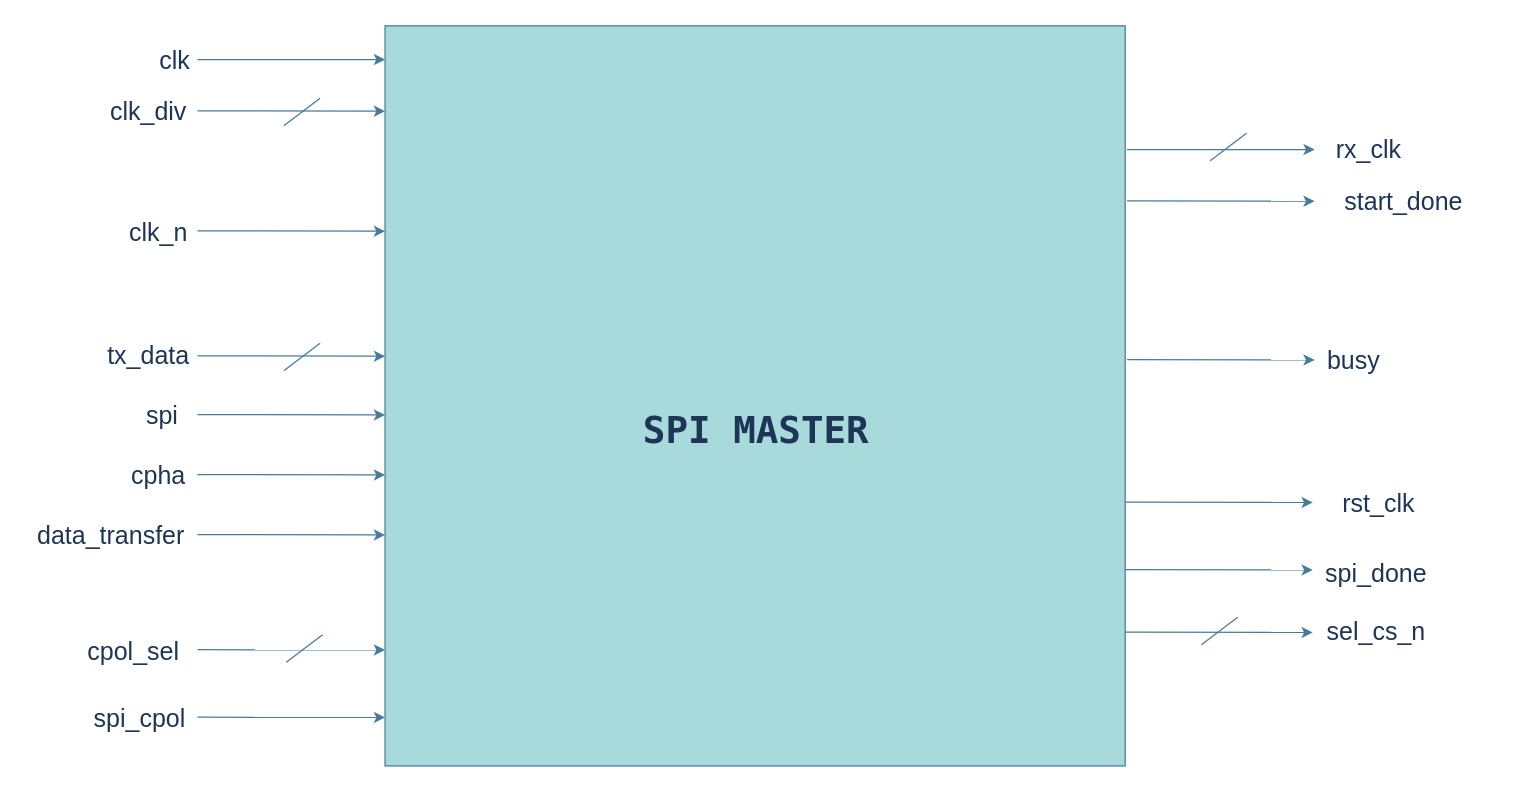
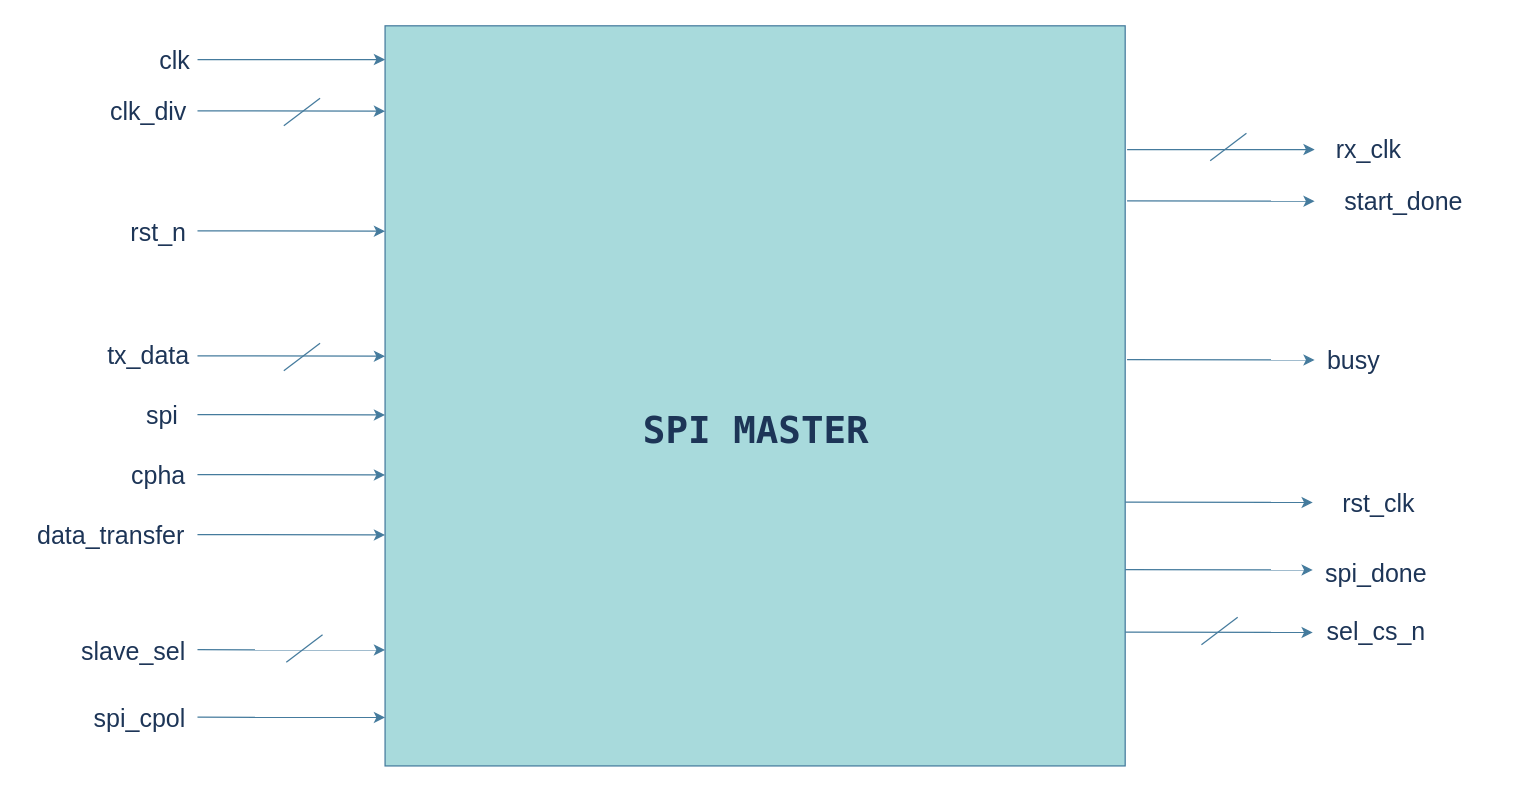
(159, 232) -> (159, 232)
(134, 651) -> (134, 651)
